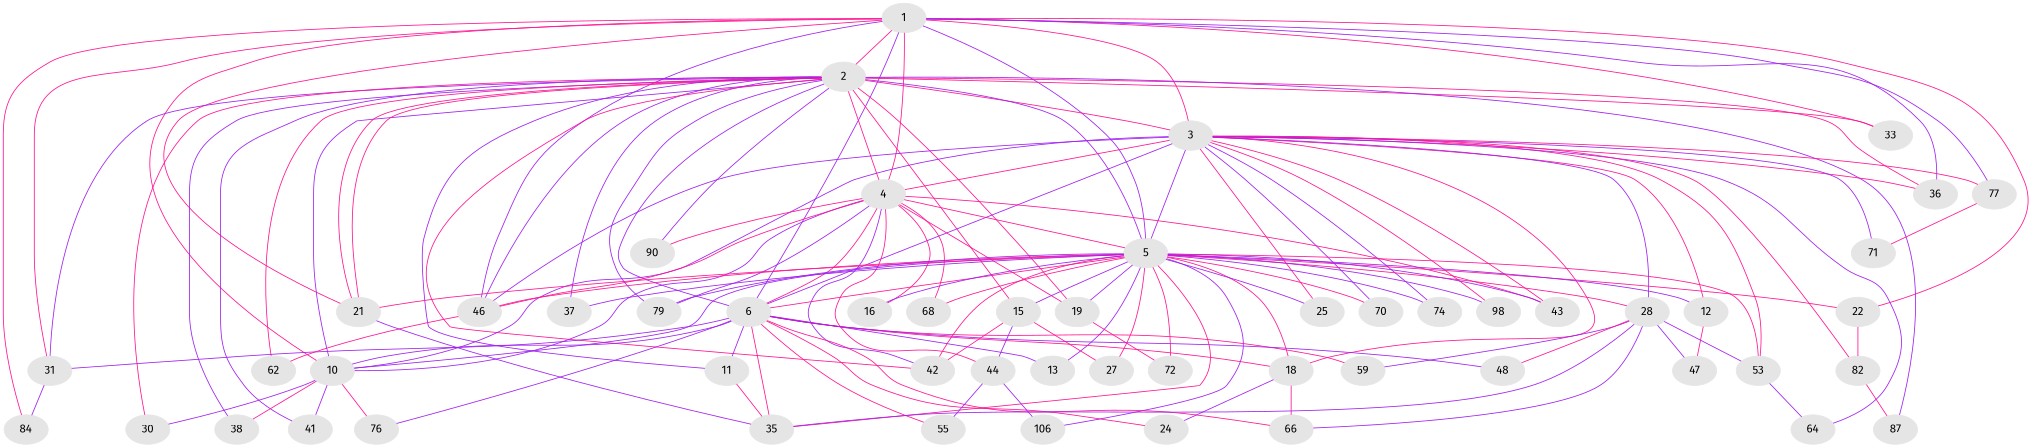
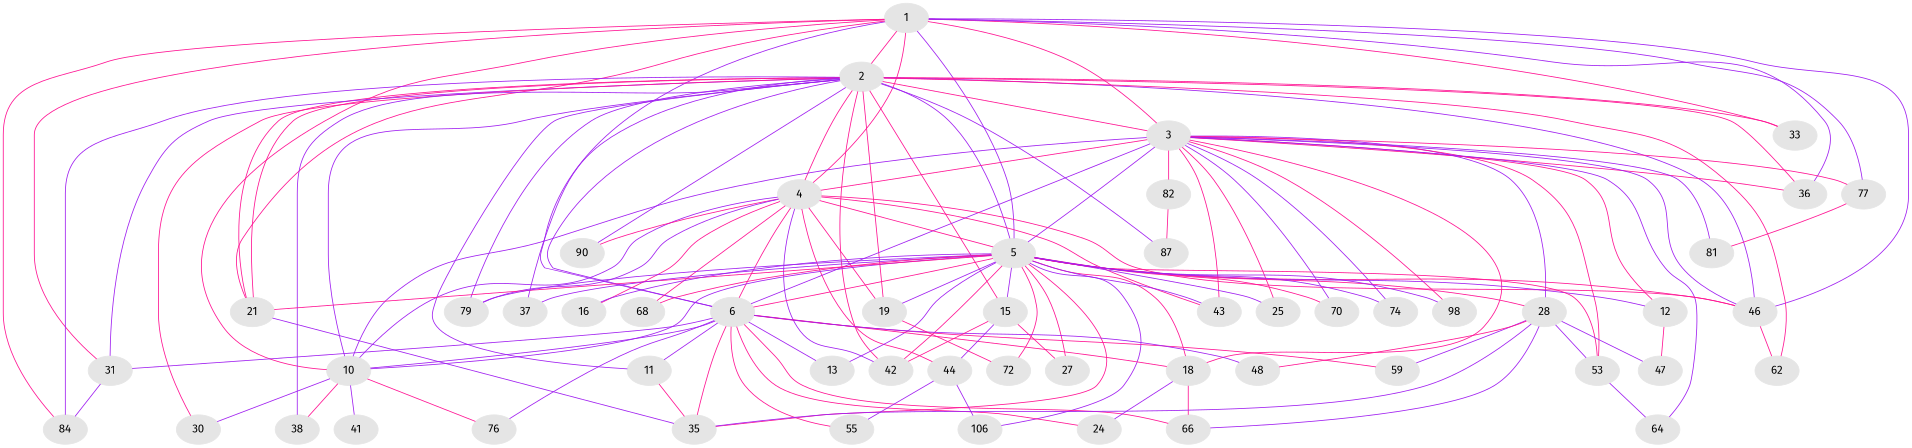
(328, 111) -> (323, 93)
(1873, 253) -> (1712, 253)
(1858, 312) -> none
